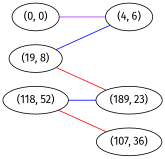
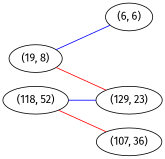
(36, 17) -> none
(129, 17) -> (129, 17)
(129, 100) -> (129, 100)
